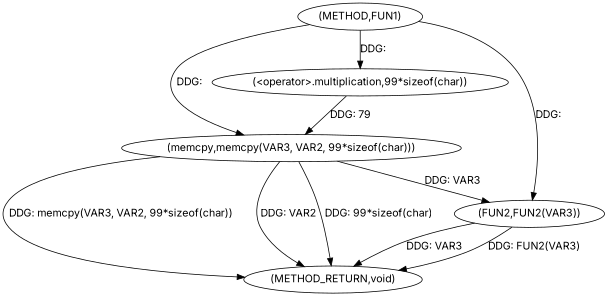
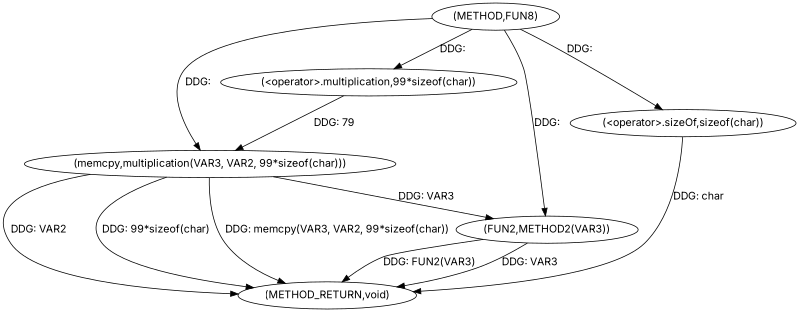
(360, 17) -> (496, 17)
none -> (683, 123)
(291, 148) -> (210, 164)
(529, 214) -> (547, 230)
